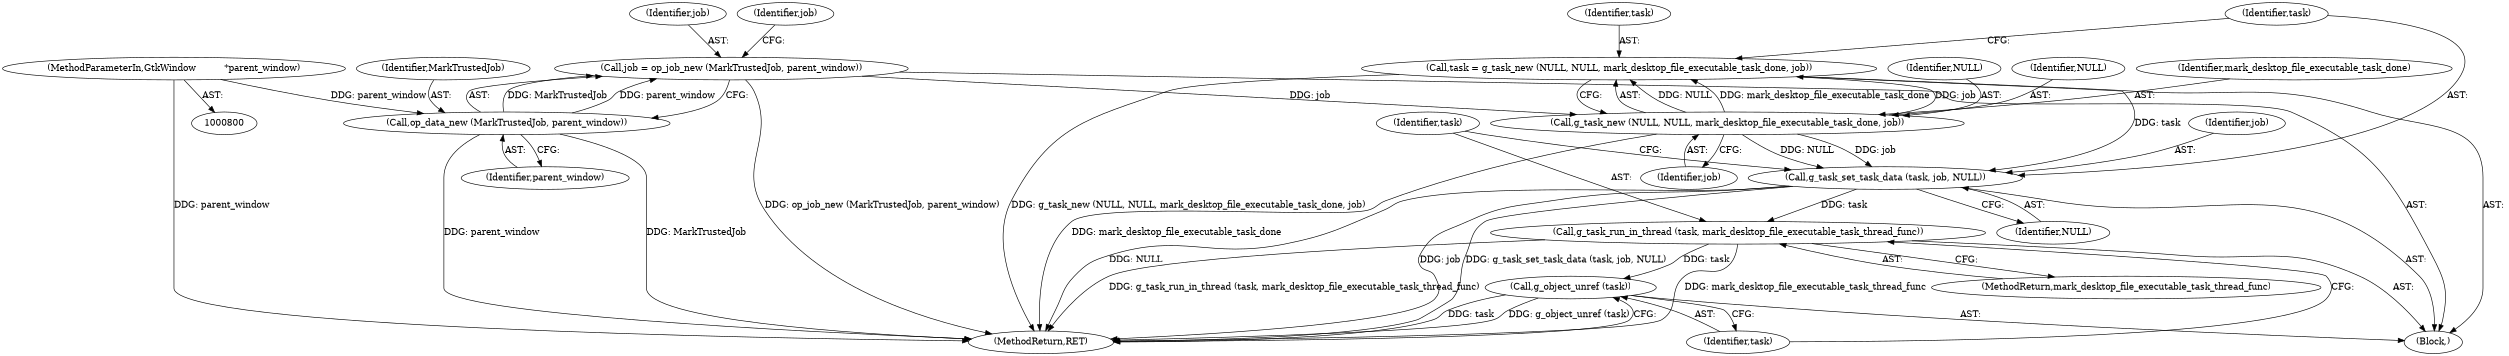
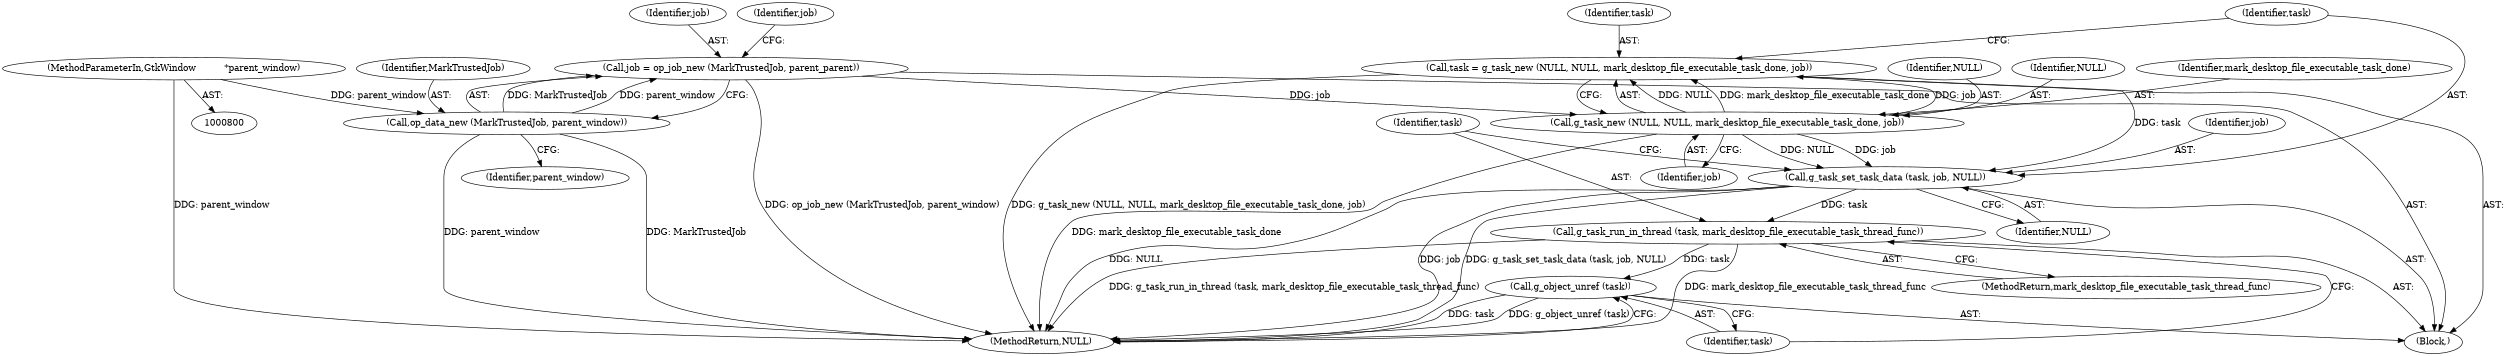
(731, 69) -> (731, 69)
(506, 157) -> none
(1041, 342) -> (1041, 342)
